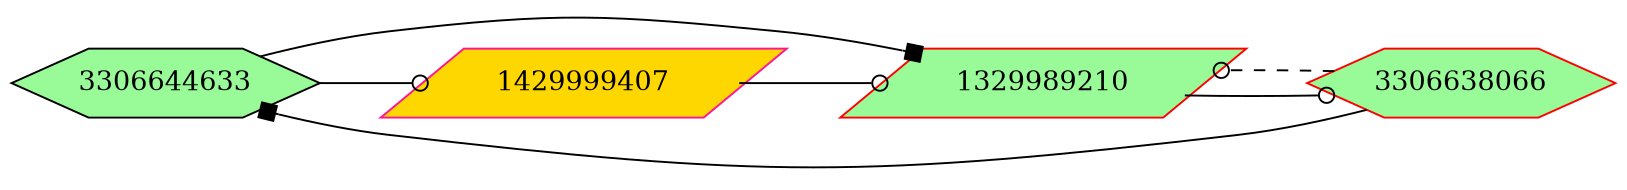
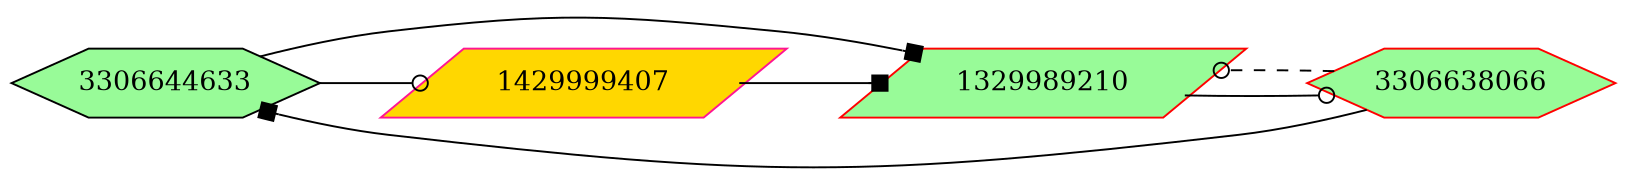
(806, 83) -> (806, 83)
